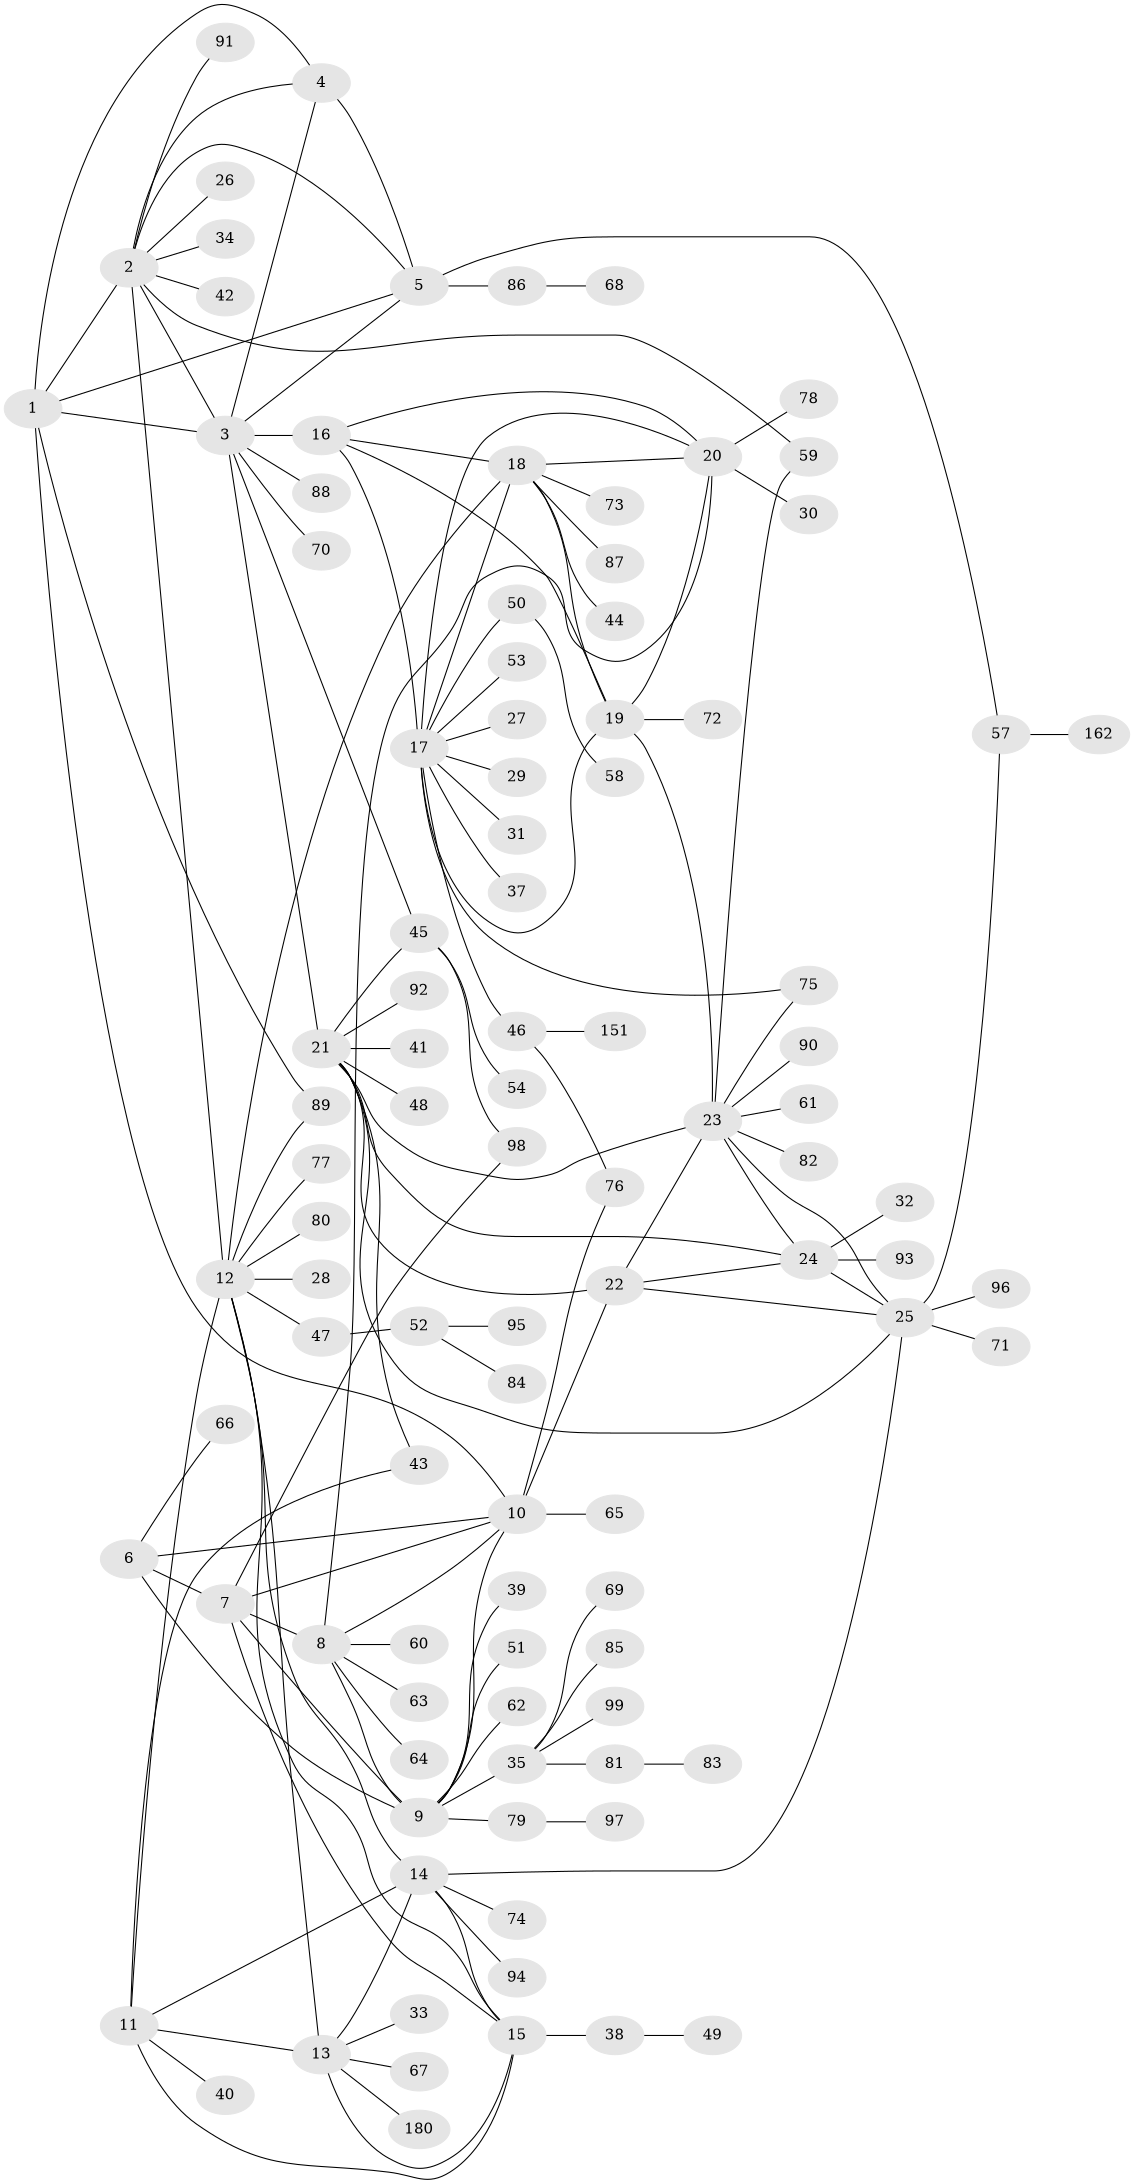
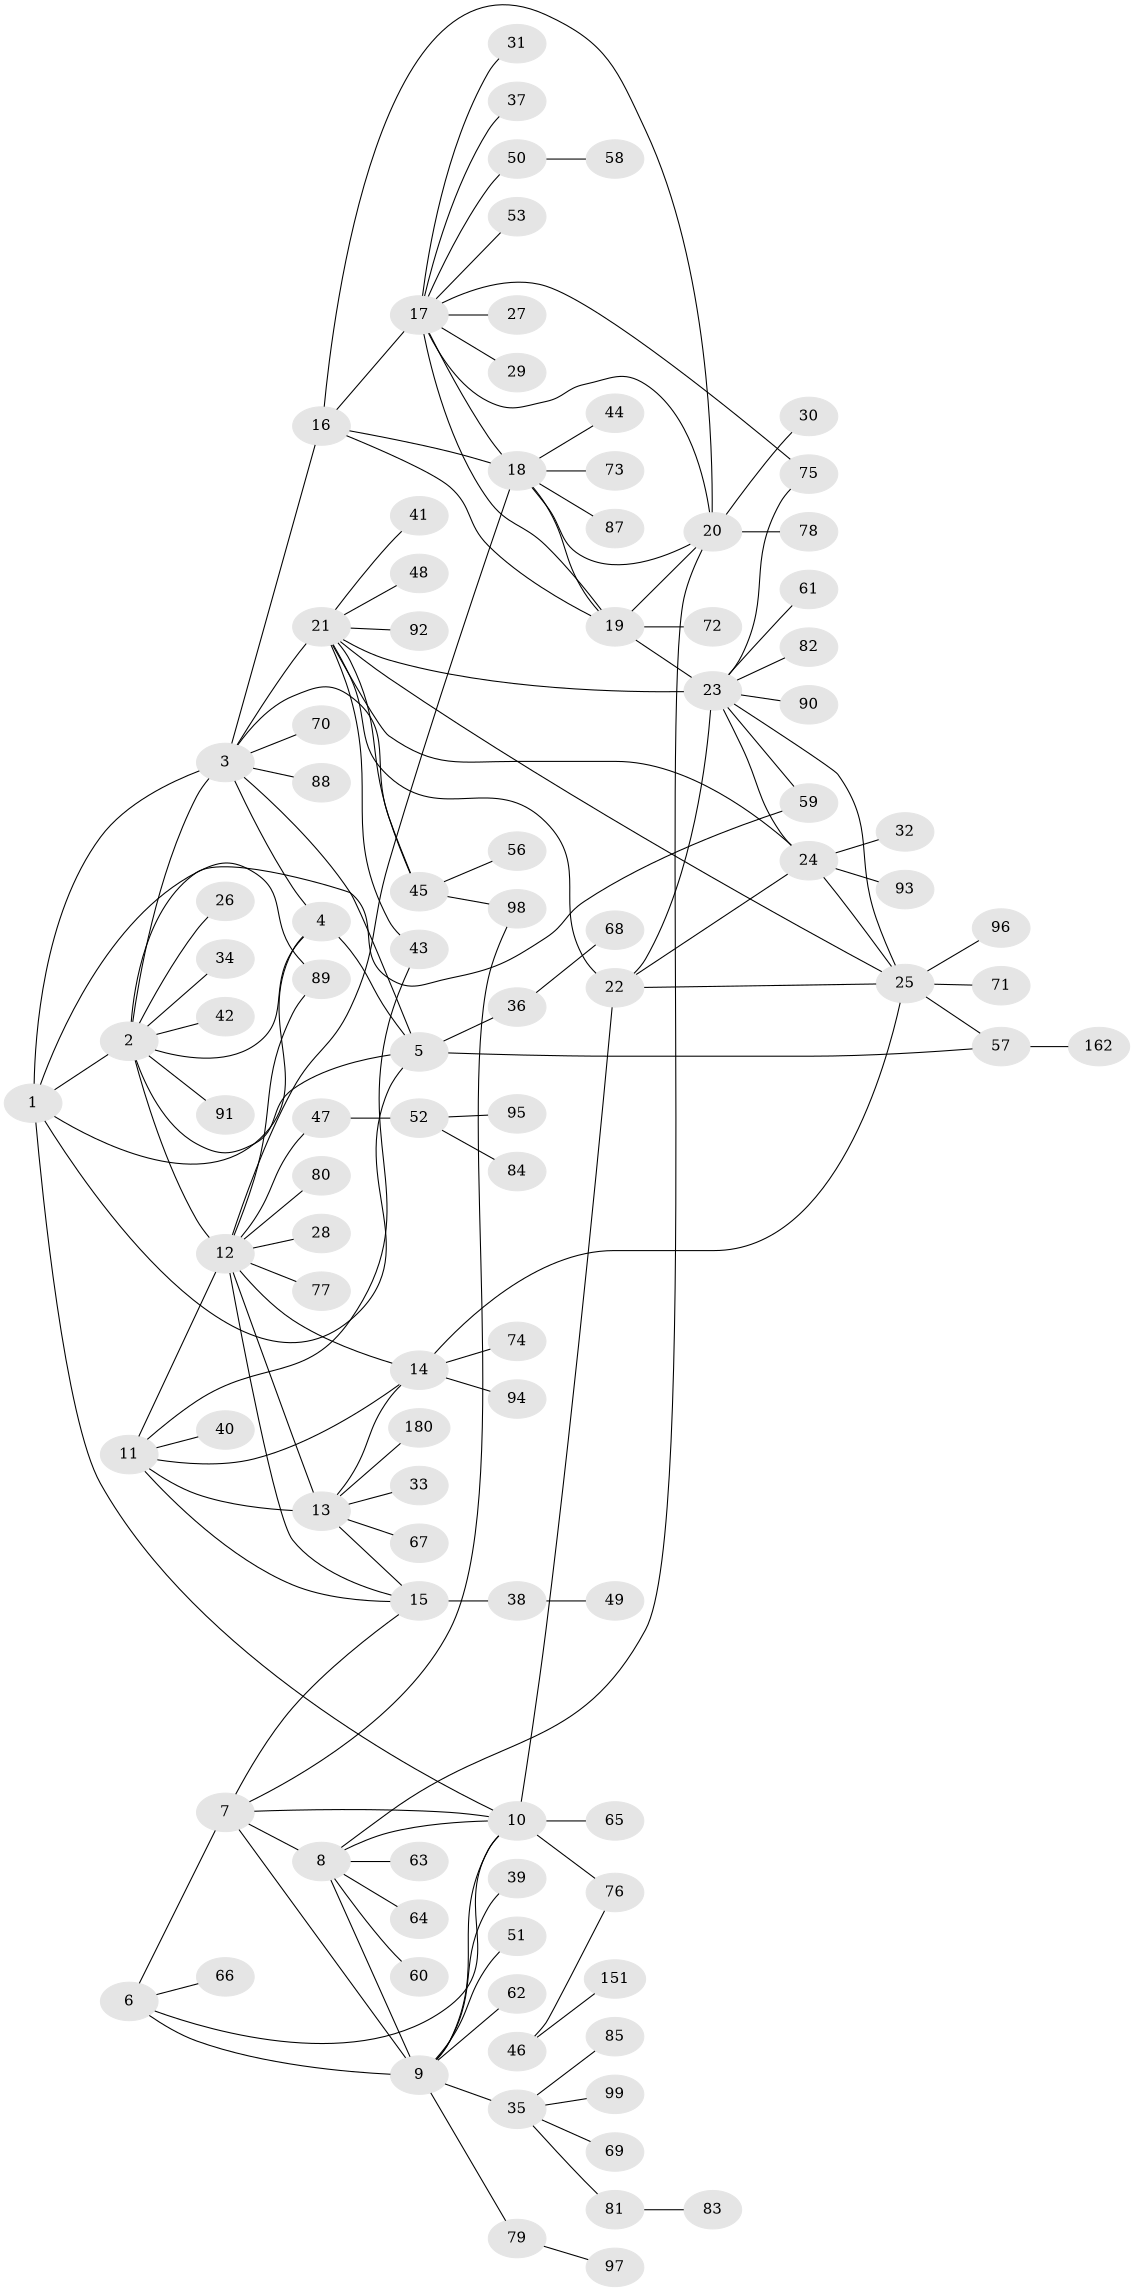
(517, 286) -> (517, 1007)
(452, 902) -> none
(517, 1089) -> (517, 851)
(468, 1955) -> none
